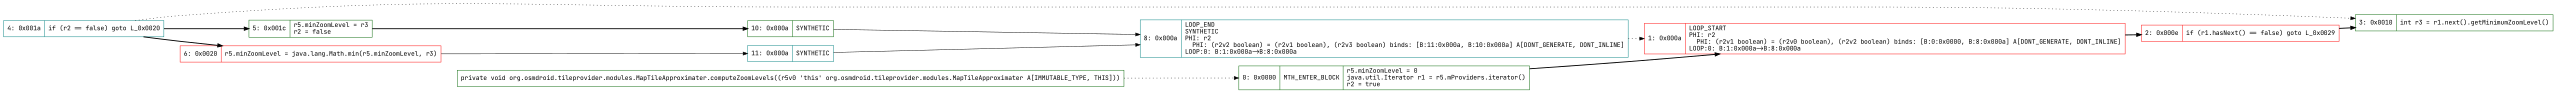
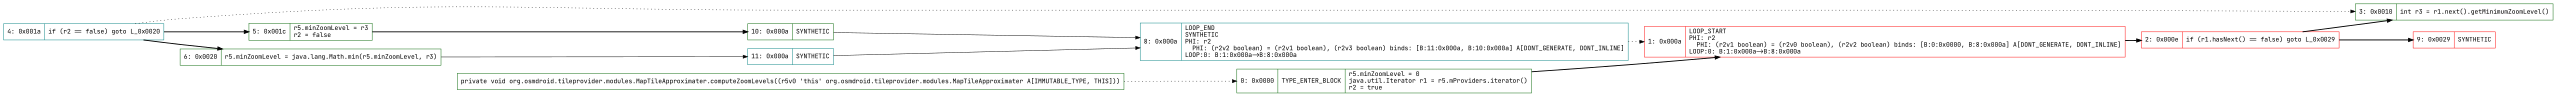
none -> (2454, 40)
(311, 54) -> (311, 57)
(1312, 78) -> (1312, 81)
